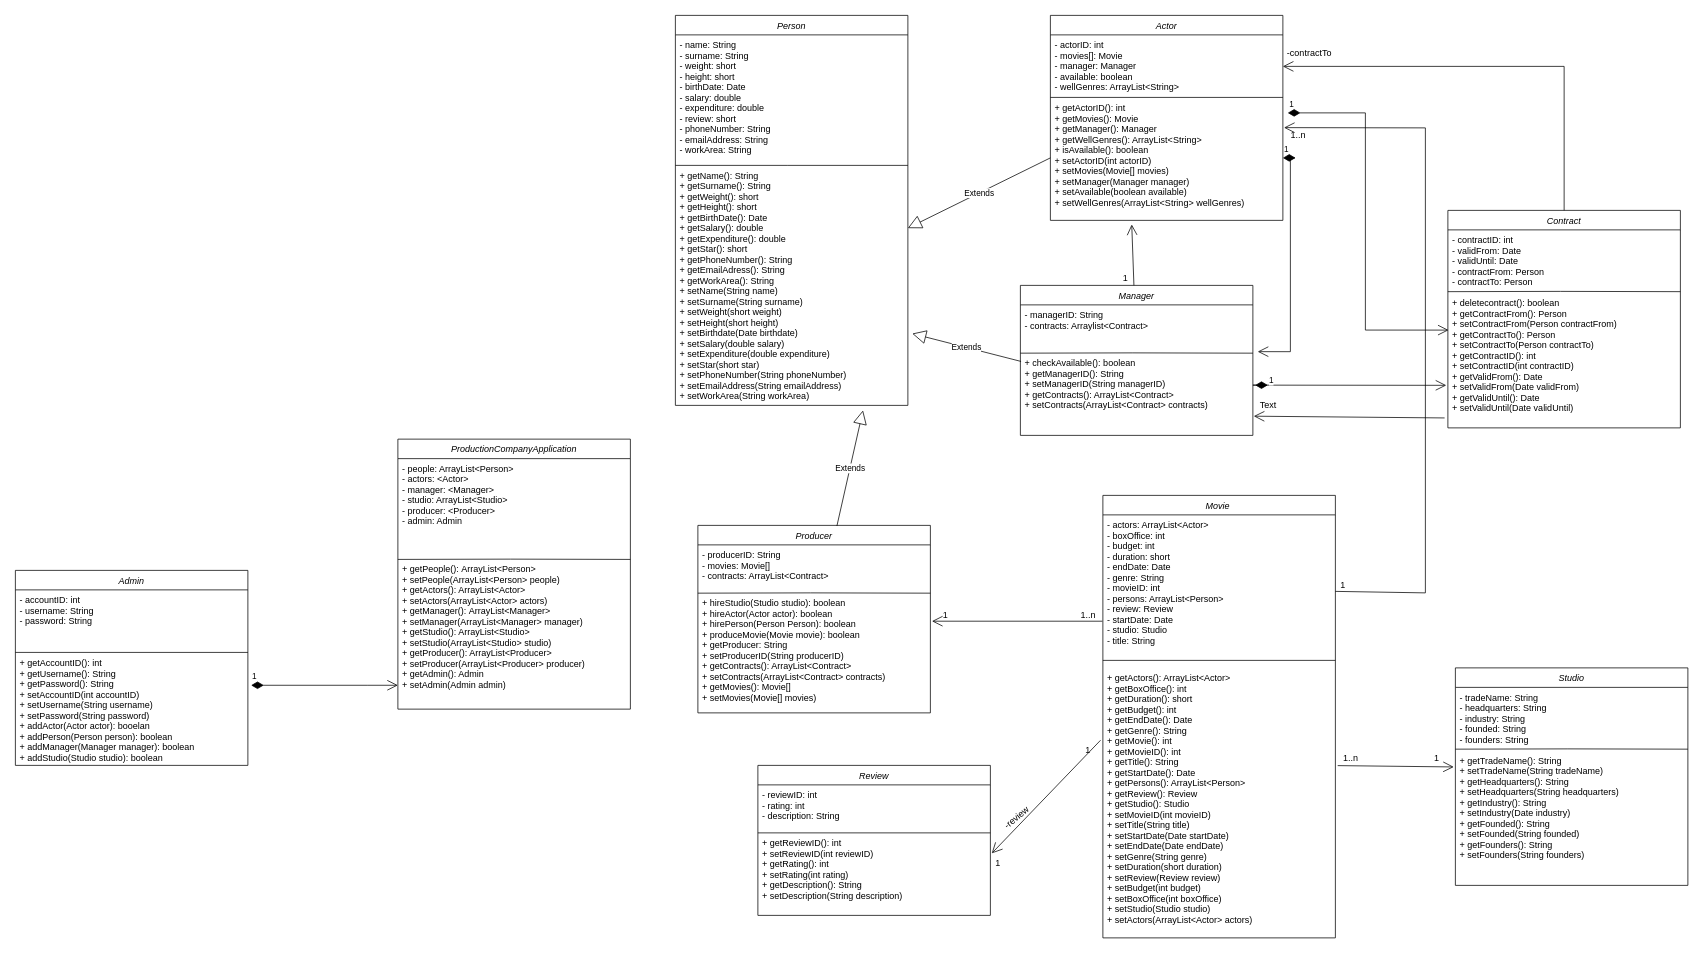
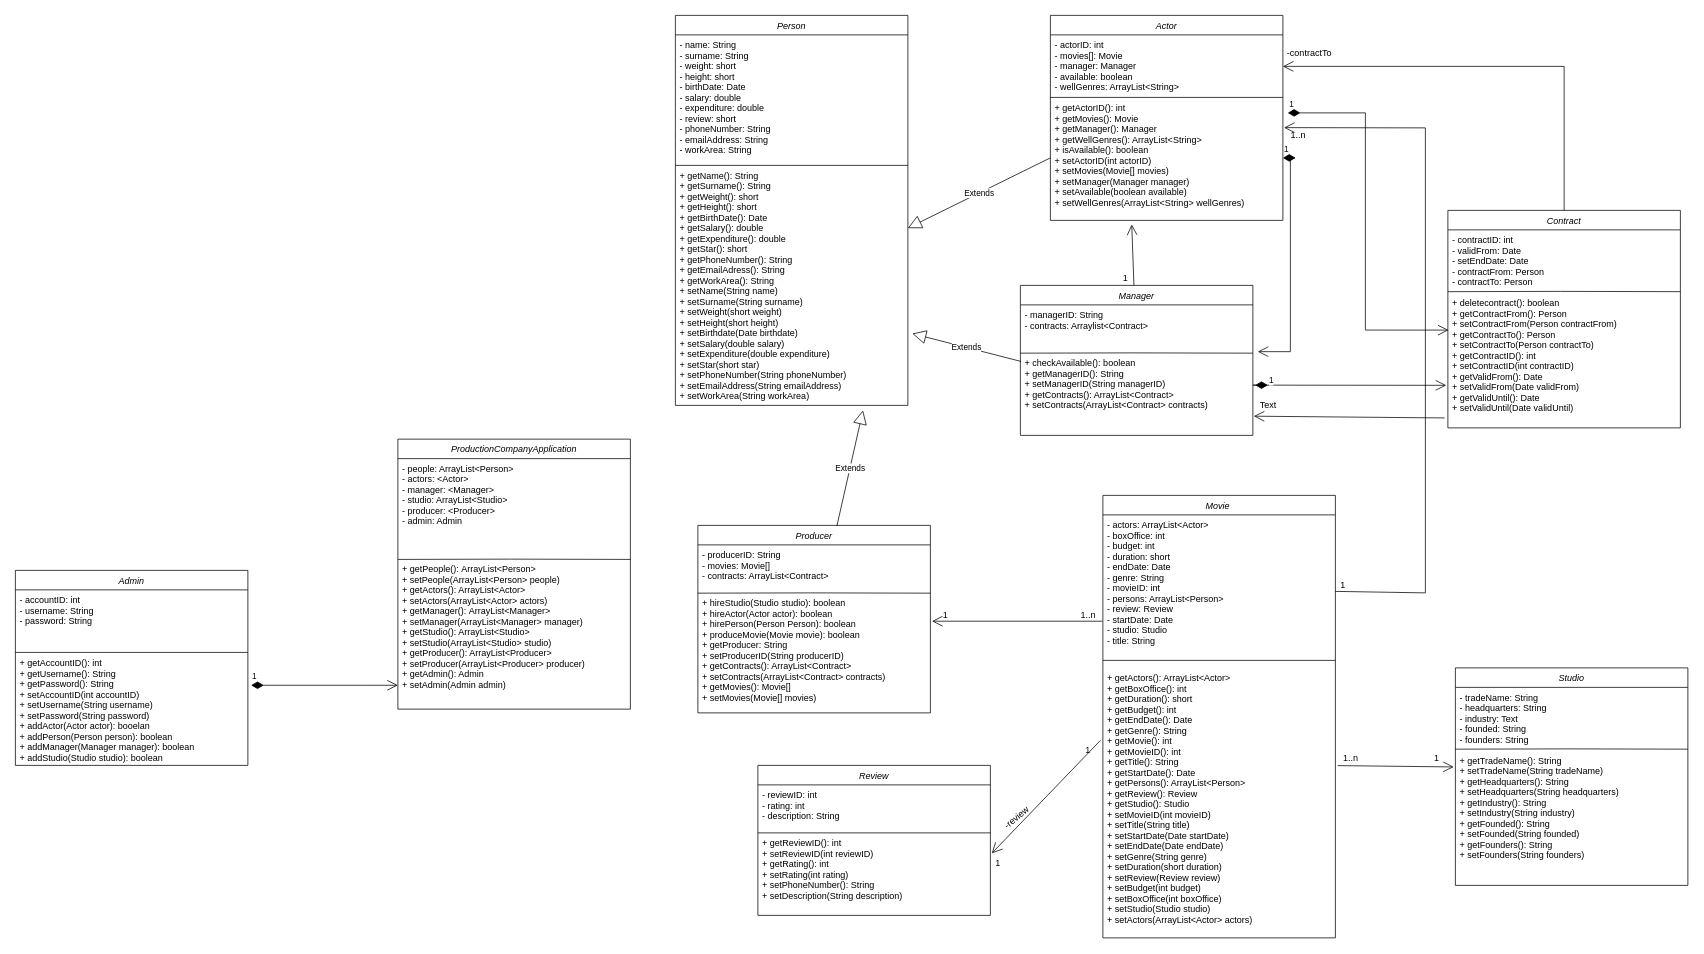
(1490, 240) -> (1490, 240)
(1503, 698) -> (1503, 698)
(1516, 761) -> (1516, 761)
(808, 843) -> (808, 843)
